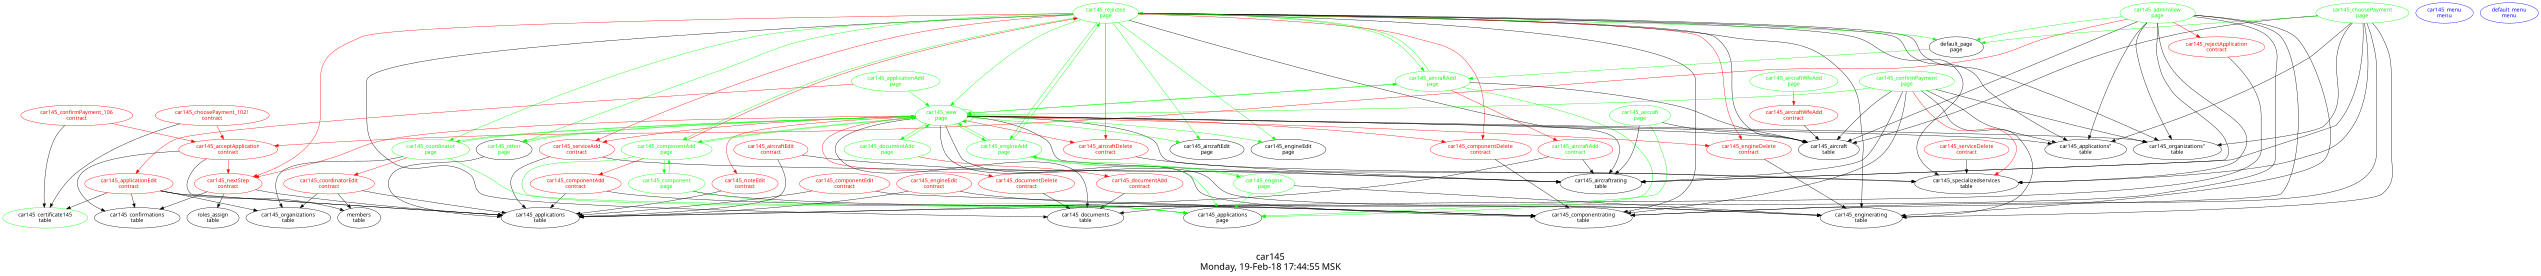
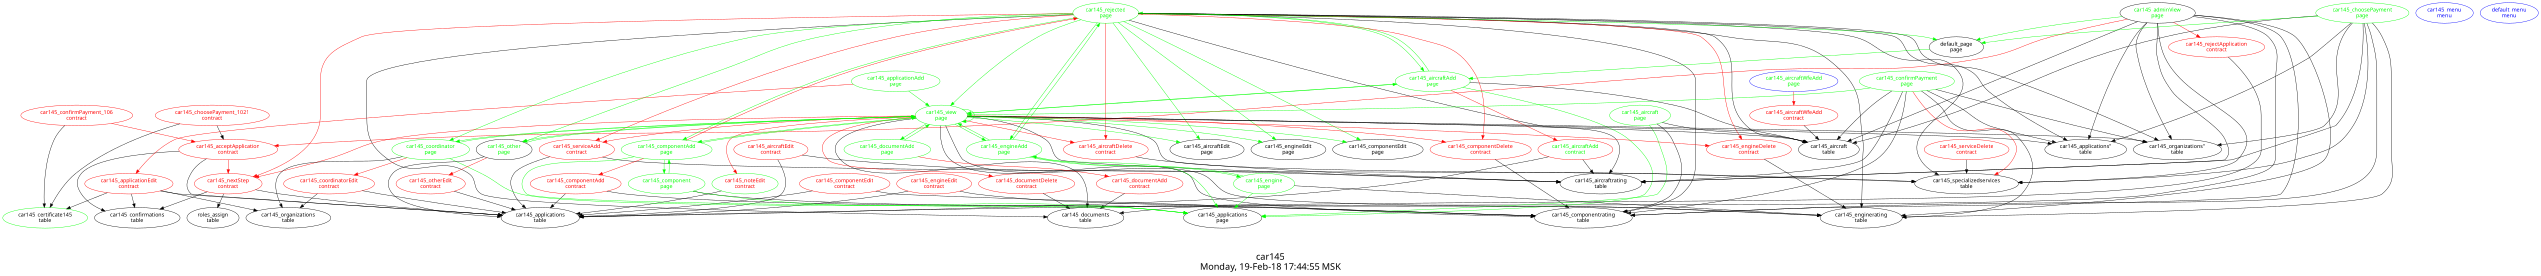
(2158, 13) -> (2158, 13)
(1794, 81) -> (1794, 81)
(219, 130) -> (219, 130)
none -> (1378, 150)
(1633, 151) -> (1681, 177)
none -> (431, 184)
(745, 184) -> (745, 184)
(359, 218) -> none
